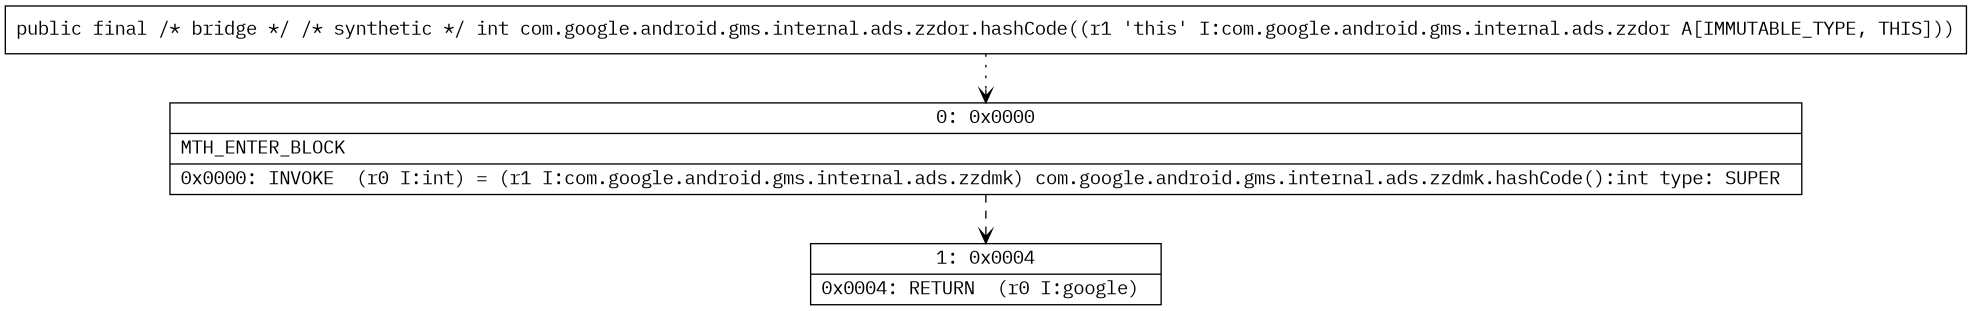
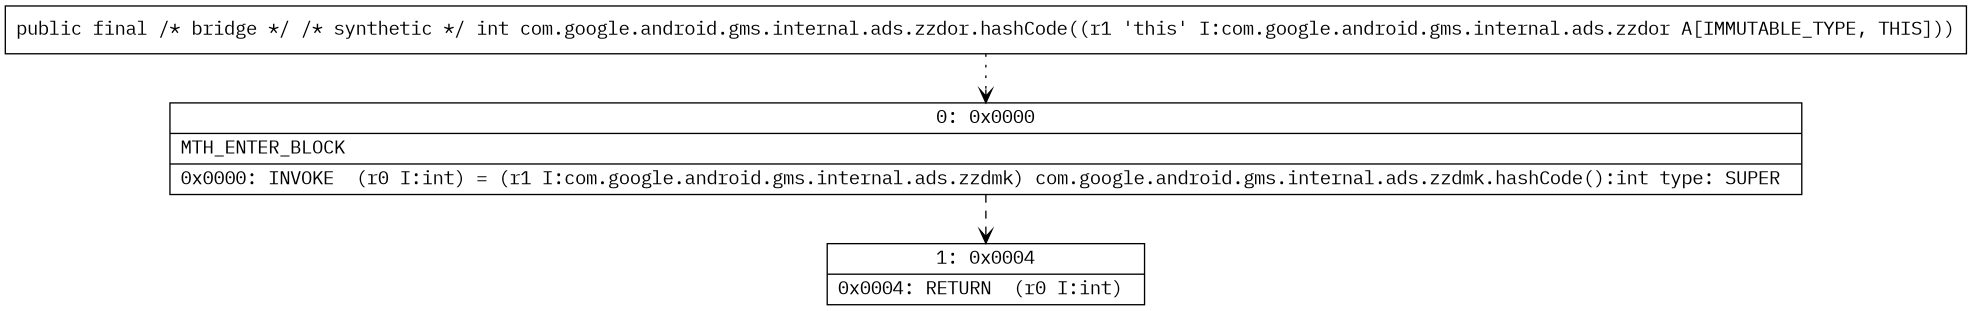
(986, 289) -> (986, 289)
